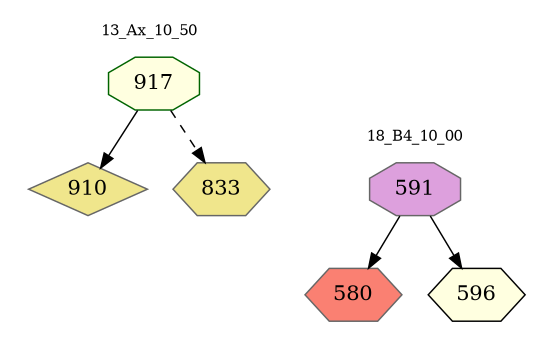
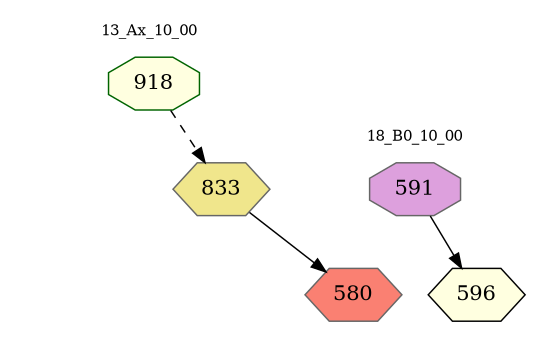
(150, 32) -> (150, 32)
(154, 84) -> (154, 84)
(415, 137) -> (415, 137)
(88, 189) -> none
(388, 236) -> (282, 238)
